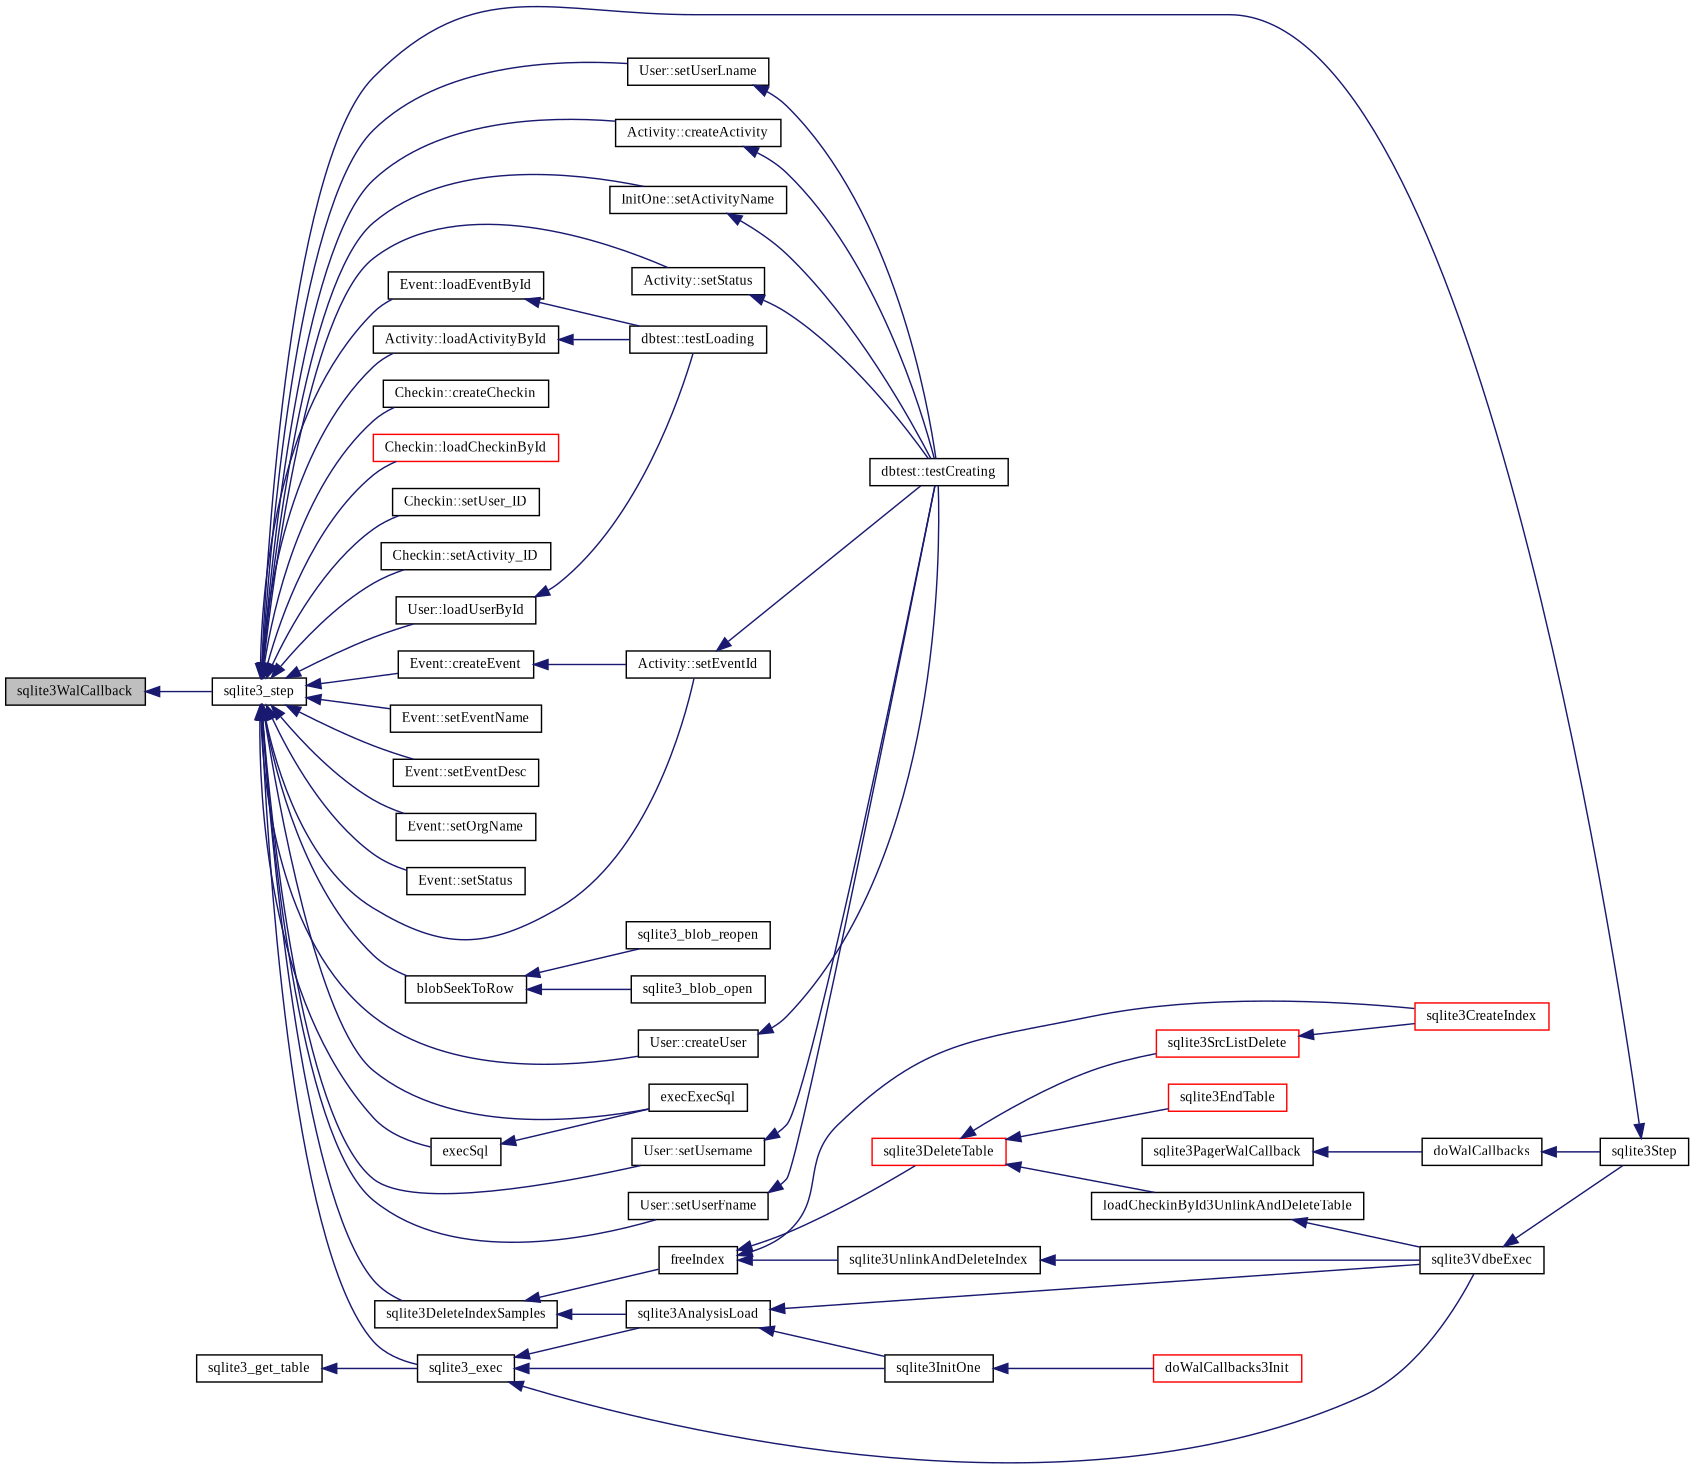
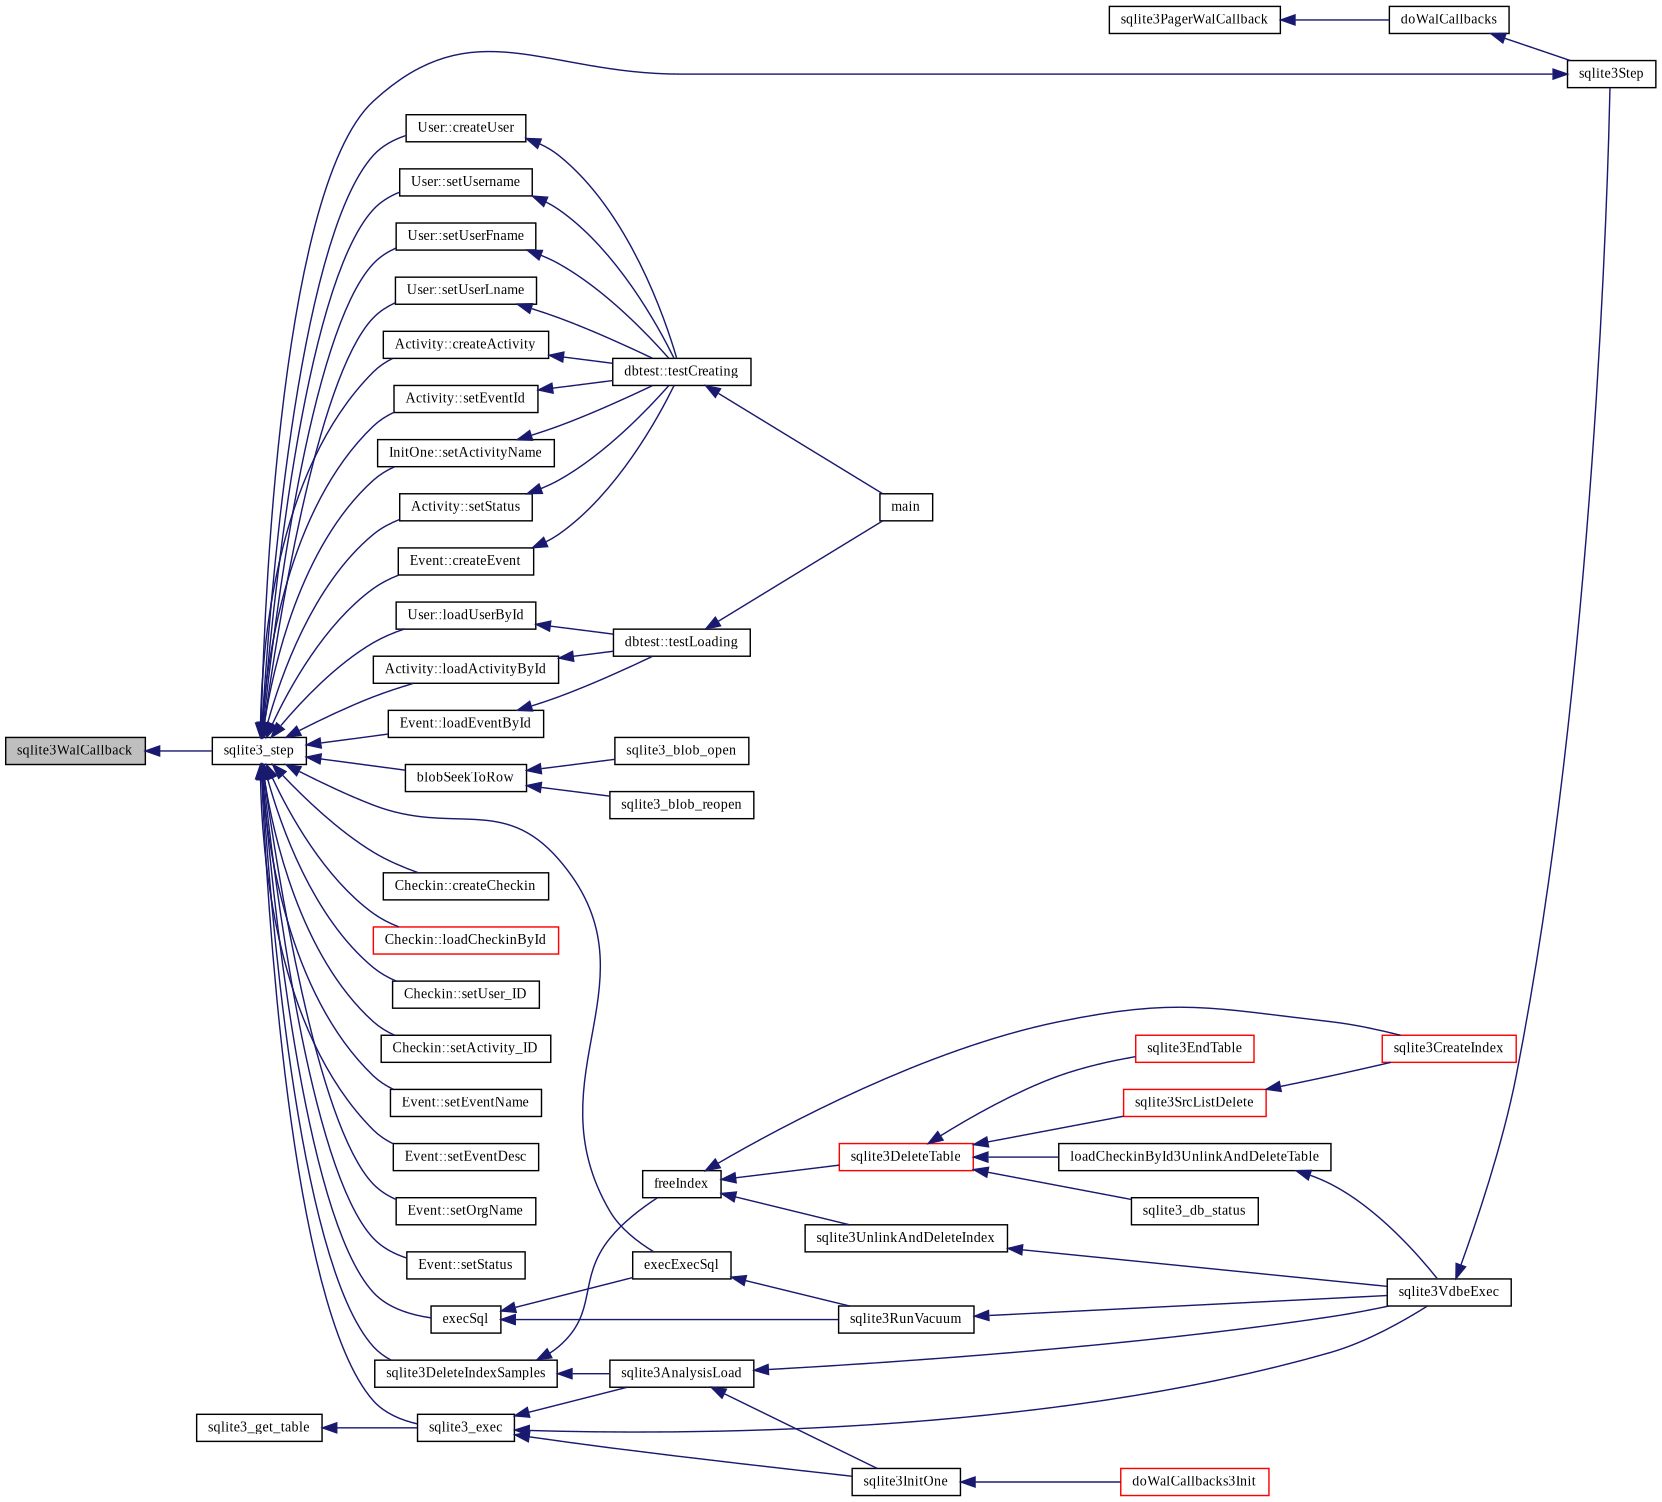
none -> (906, 507)
(587, 664) -> (620, 473)
none -> (1195, 1211)
none -> (906, 1320)
